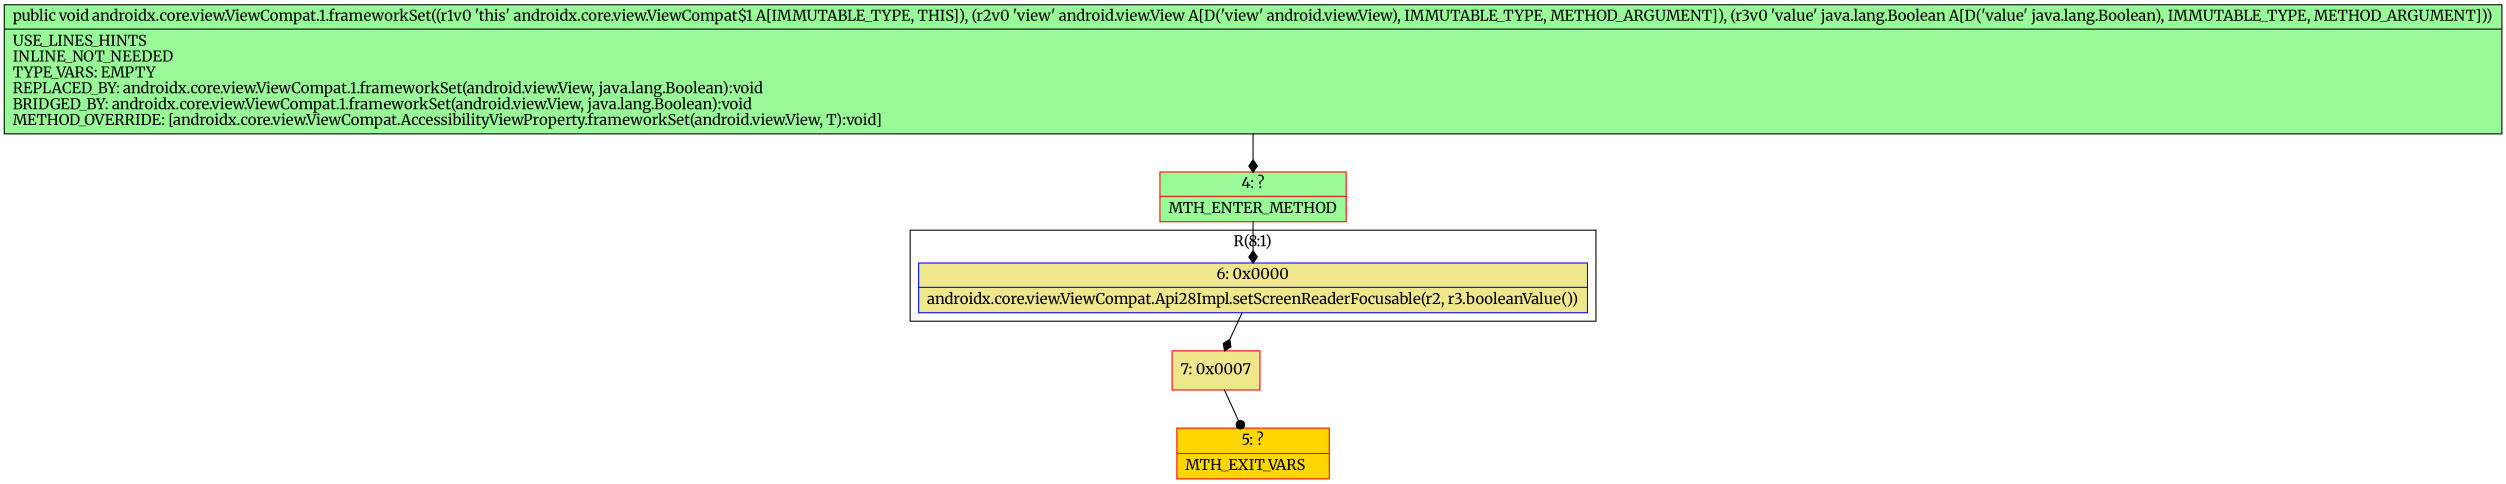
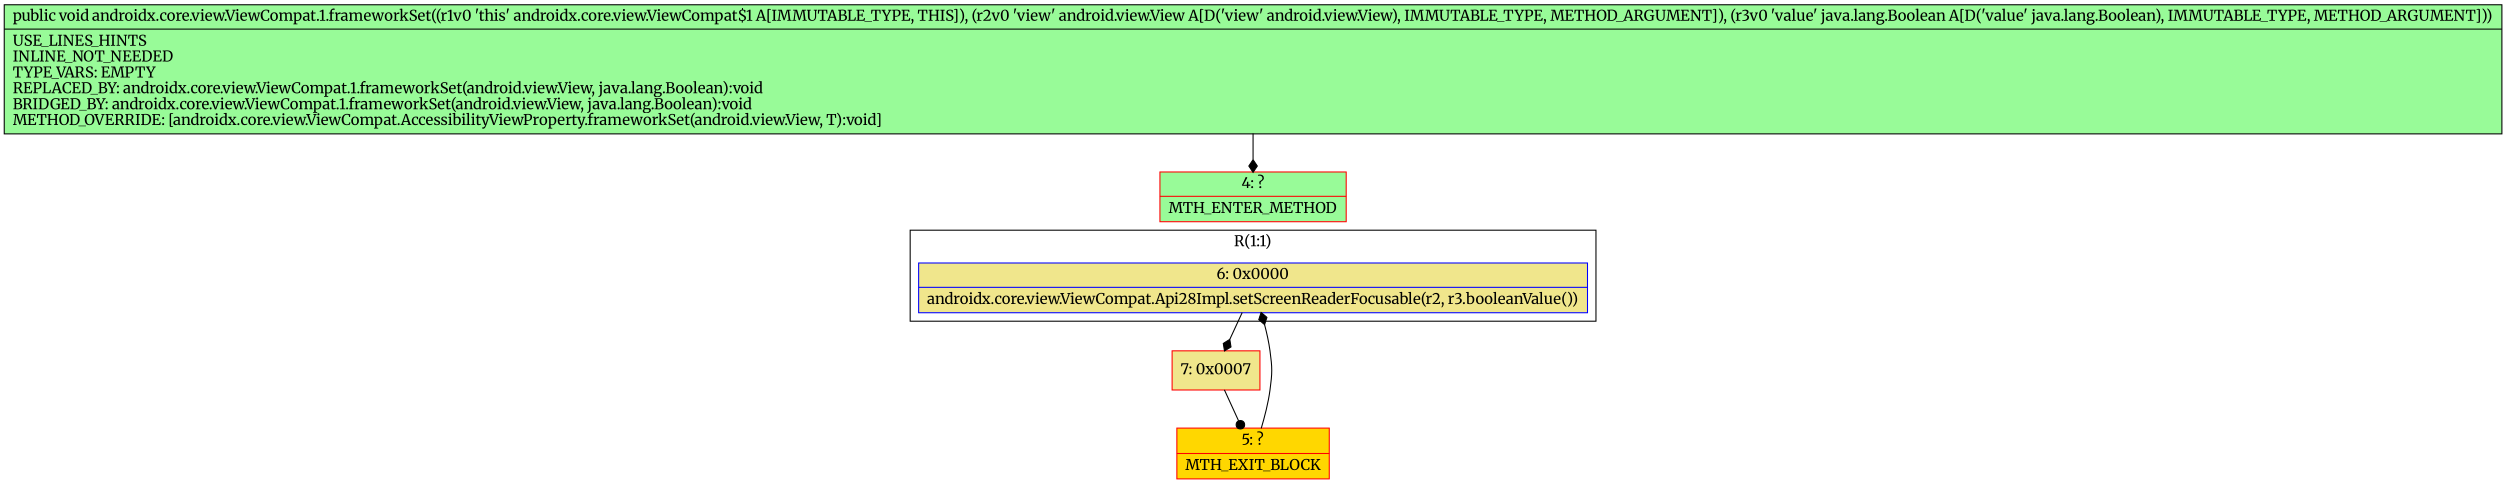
(1253, 237) -> (1271, 377)
(1253, 242) -> (1253, 242)
(1246, 466) -> (1253, 466)
